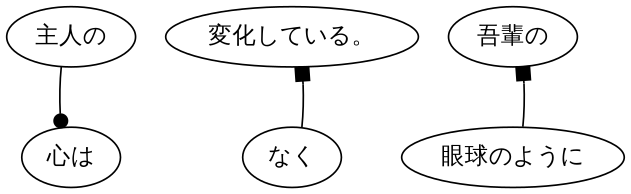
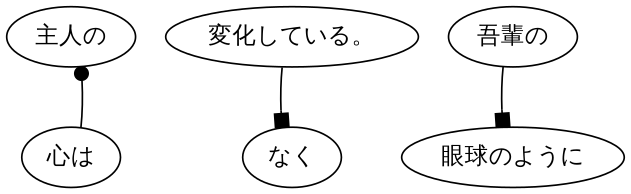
(60, 90) -> (82, 104)
(524, 105) -> (502, 88)
(303, 106) -> (281, 89)
